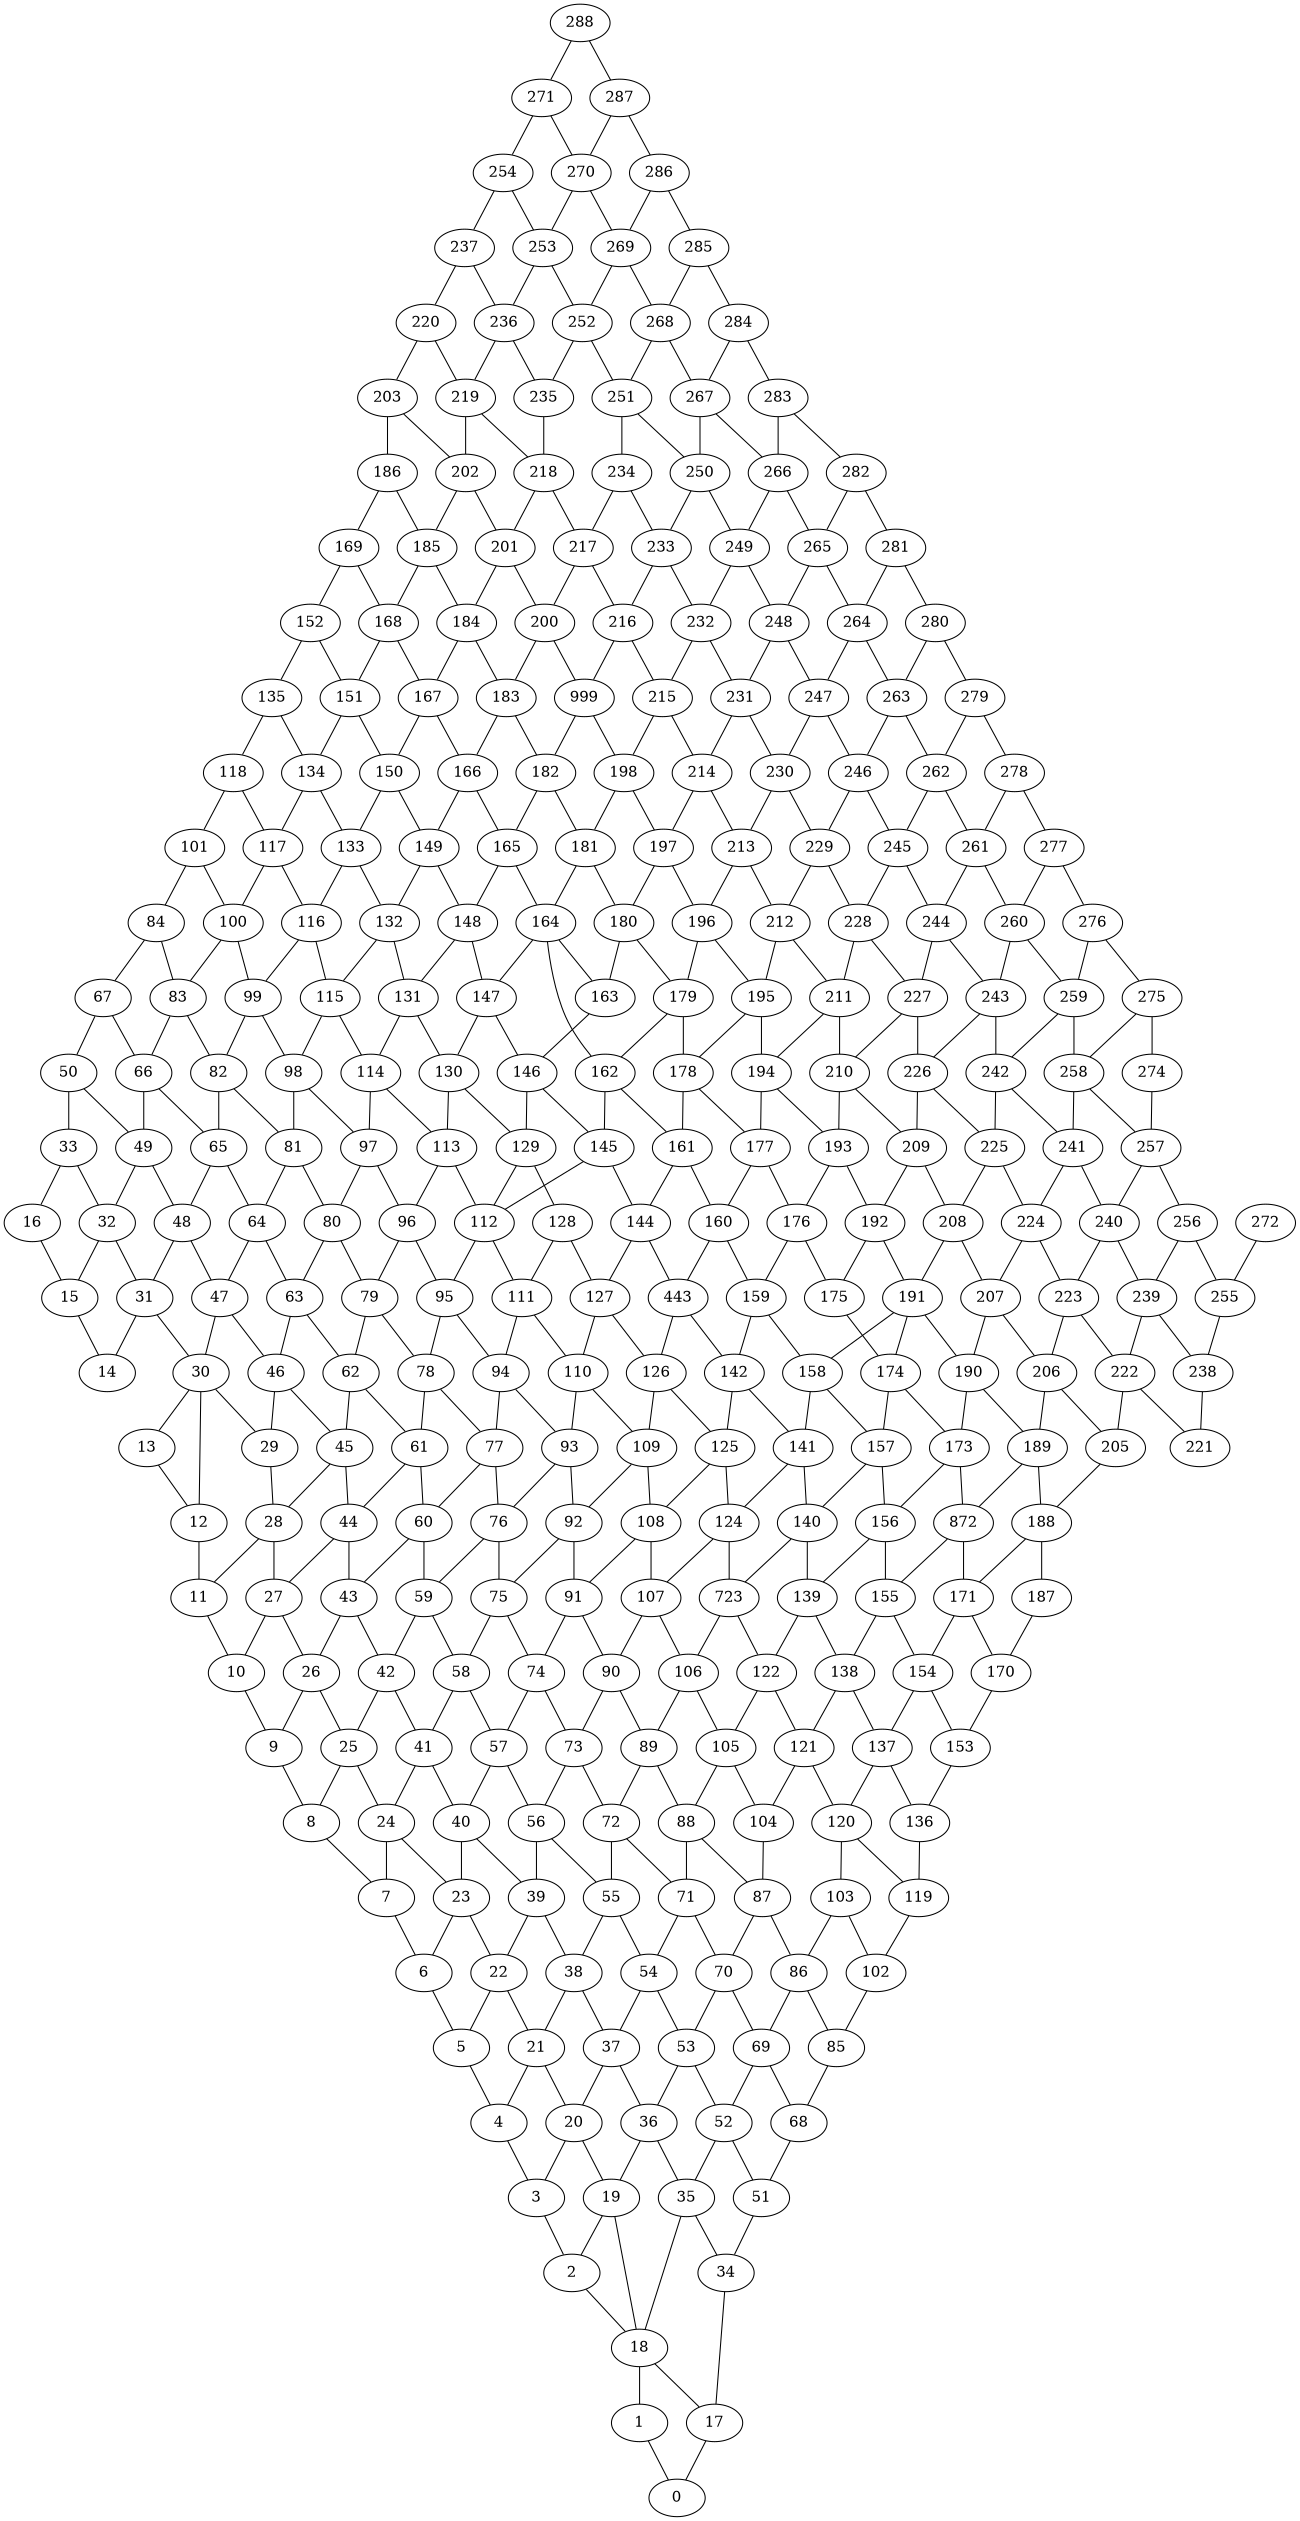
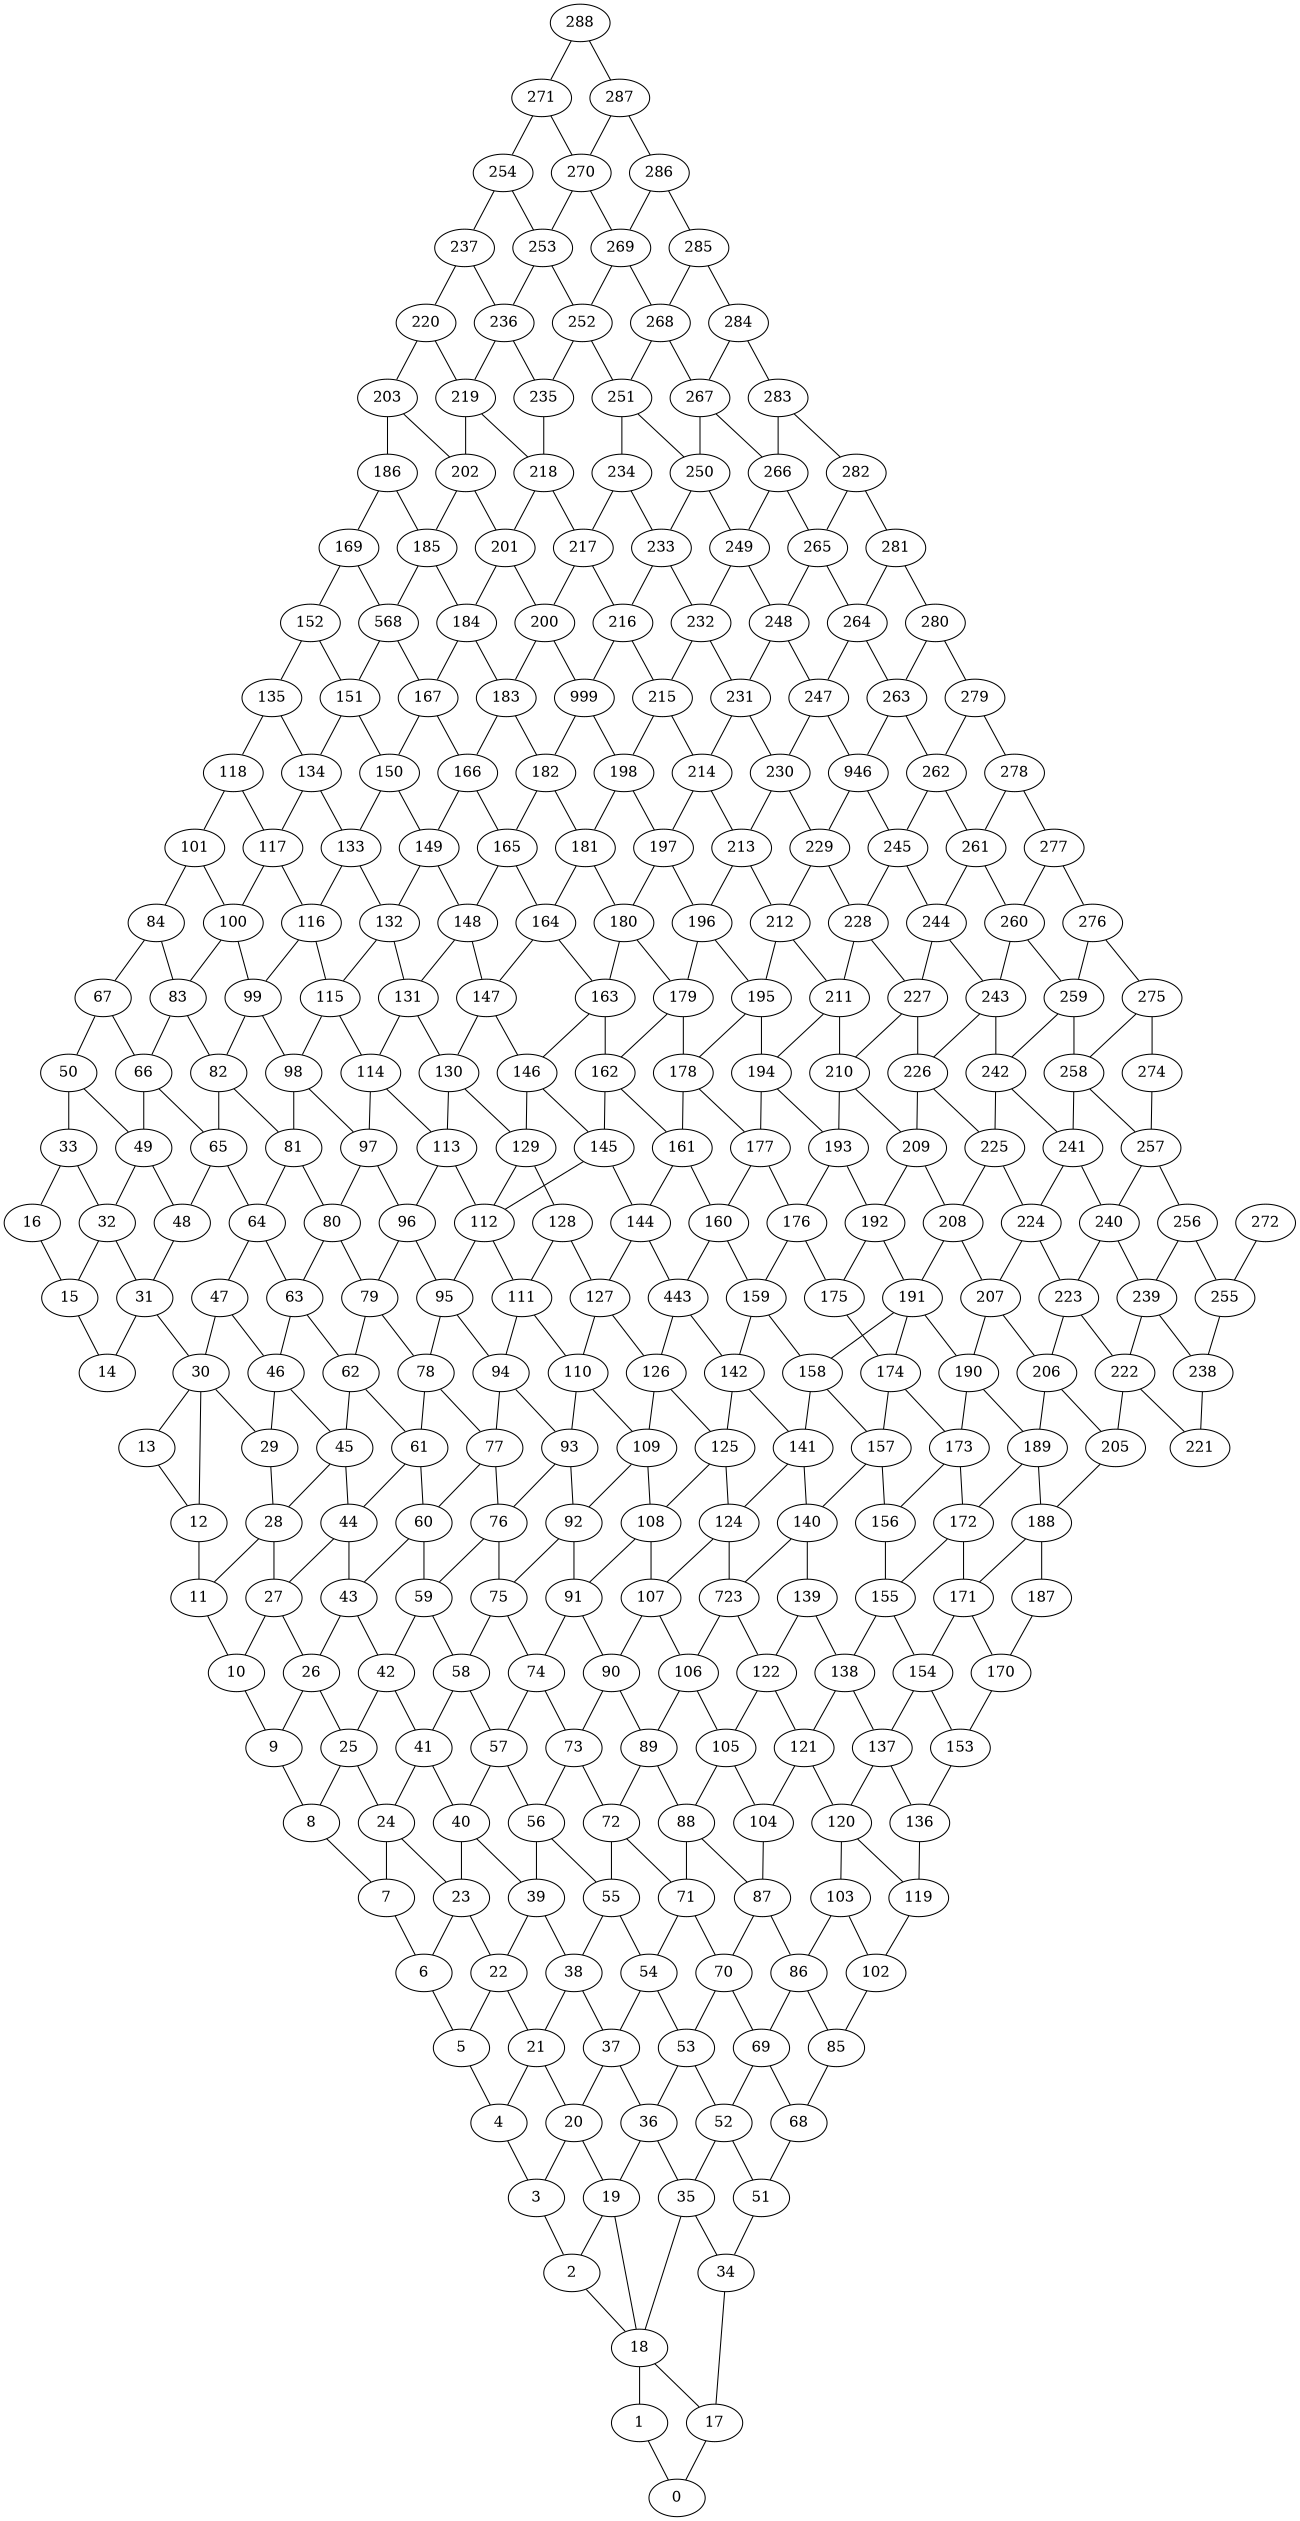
(389, 623) -> (389, 623)
(858, 773) -> (858, 773)
(560, 1002) -> (605, 1036)
(201, 1260) -> none
(964, 1523) -> (964, 1523)
(846, 1561) -> none
